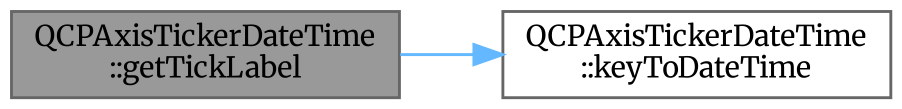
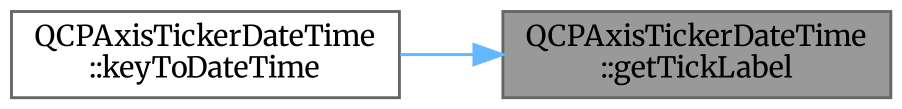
(437, 55) -> (437, 55)
